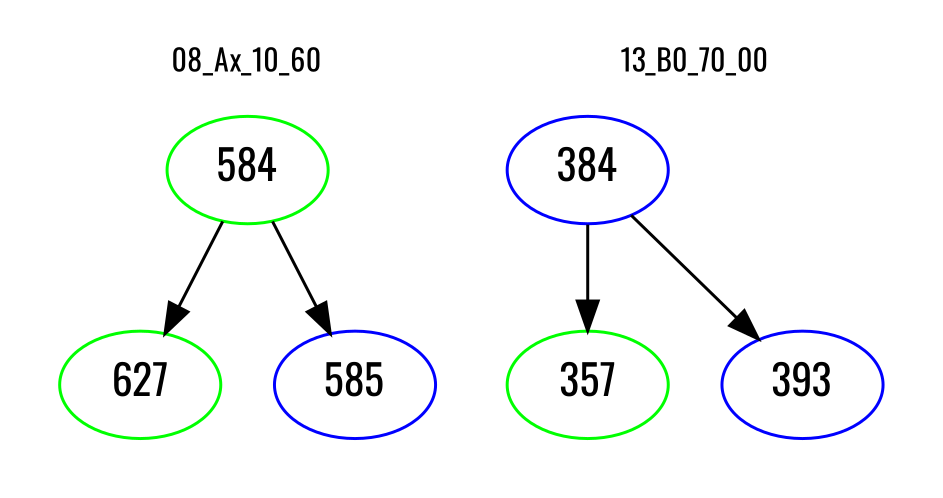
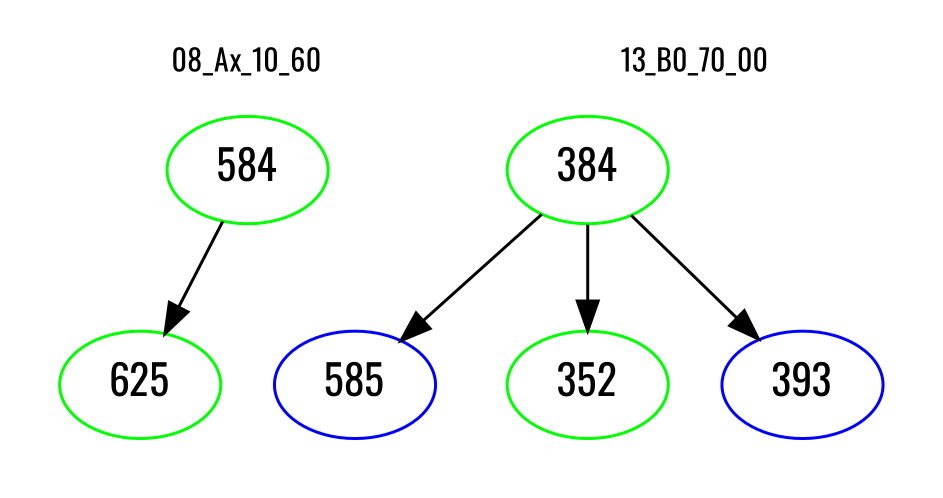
(588, 170) -> (588, 170)
(294, 264) -> (503, 249)
(140, 385) -> (140, 385)
(588, 385) -> (588, 385)
